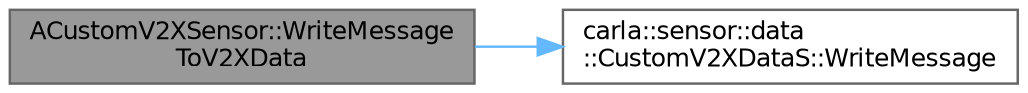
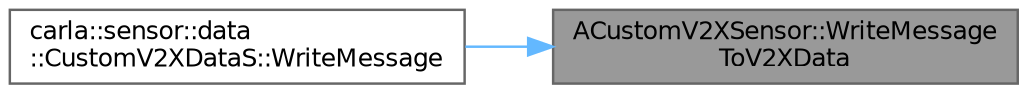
(506, 47) -> (496, 47)
